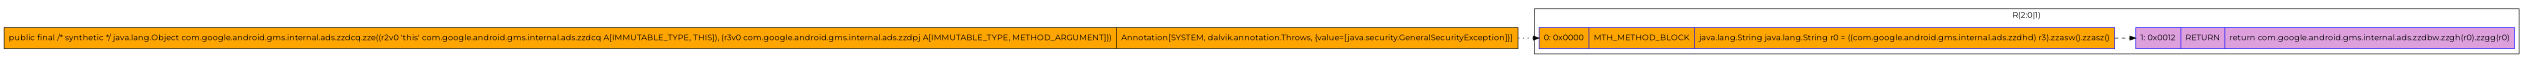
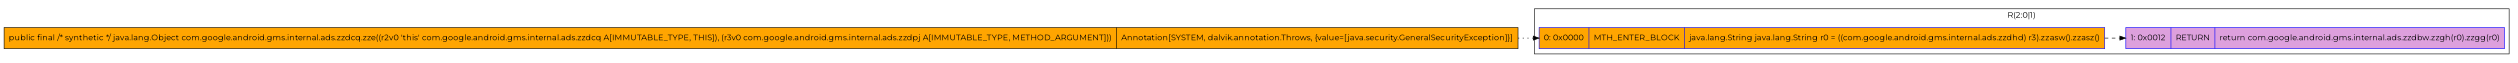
(1642, 38) -> (1637, 38)
